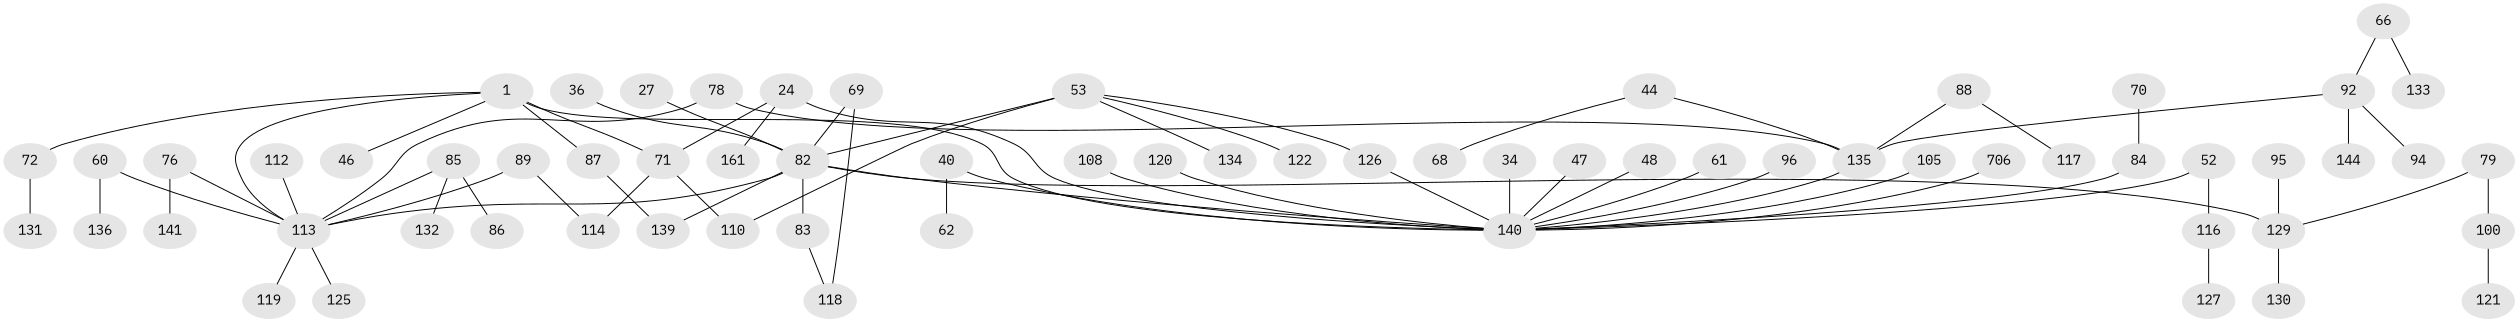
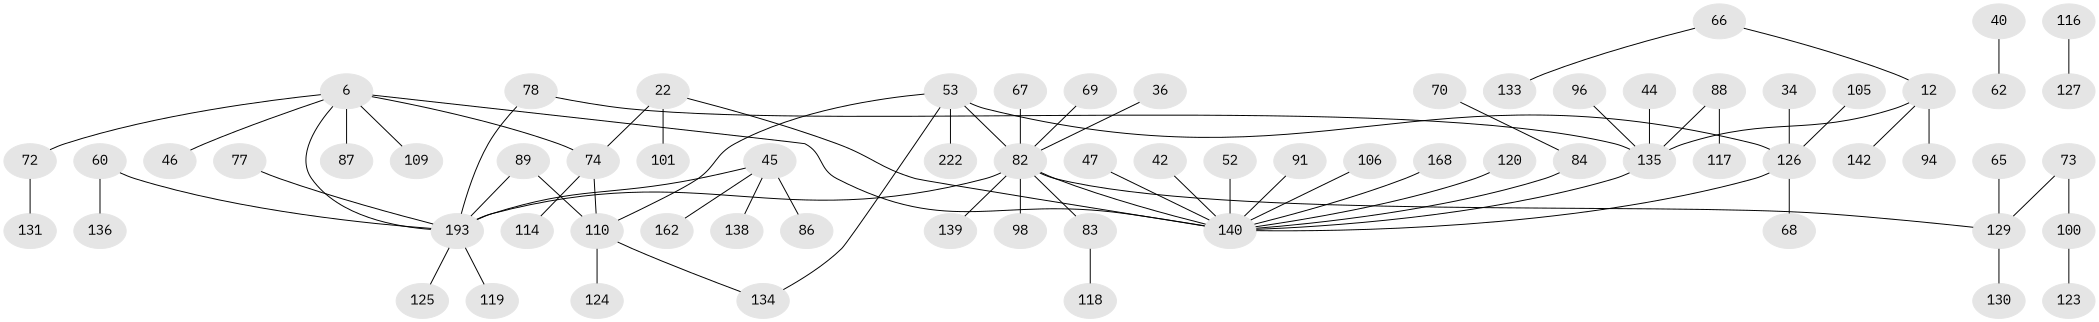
(507, 91) -> (347, 91)
(647, 91) -> (1020, 91)
(786, 91) -> (663, 91)
(2348, 91) -> (1929, 91)
(1558, 116) -> (1789, 196)
(170, 161) -> (240, 161)
(277, 161) -> none
none -> (416, 161)
(453, 161) -> (770, 161)
(663, 161) -> (593, 161)
(733, 161) -> (663, 161)
(1090, 161) -> (1440, 161)
(1300, 161) -> (950, 161)
(1649, 161) -> (1160, 161)
(1719, 161) -> (1300, 161)
(1999, 161) -> (1370, 161)
(2279, 161) -> (1999, 161)
(2348, 161) -> (1859, 161)
(2488, 161) -> (2069, 161)
(624, 192) -> none
(558, 196) -> (555, 191)
(844, 196) -> none
(1510, 196) -> (1789, 120)
(2209, 196) -> none
(1654, 206) -> (1614, 126)
(1724, 213) -> (1820, 130)
(1223, 217) -> none
(170, 231) -> none
(304, 231) -> (457, 231)
(427, 231) -> (667, 231)
none -> (737, 231)
none -> (1020, 231)
none -> (679, 268)
none -> (597, 301)
(2488, 301) -> (2069, 301)
